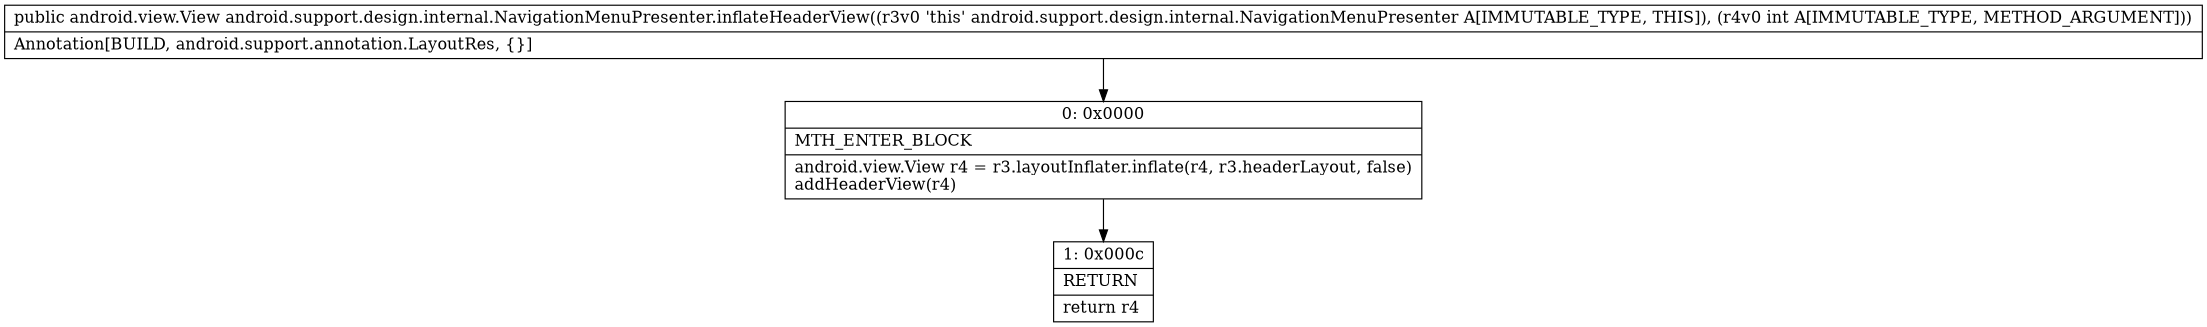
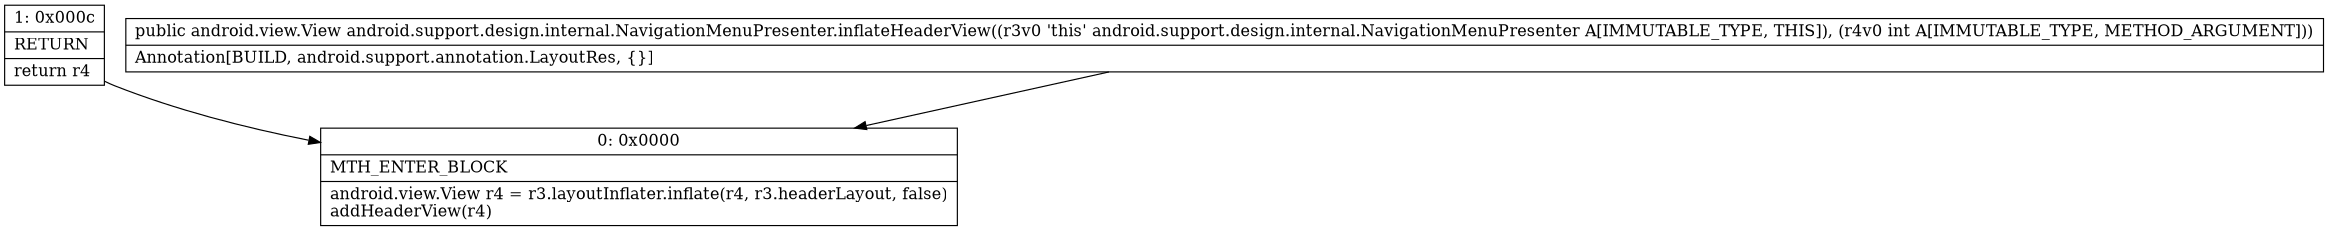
(1103, 215) -> (205, 116)
